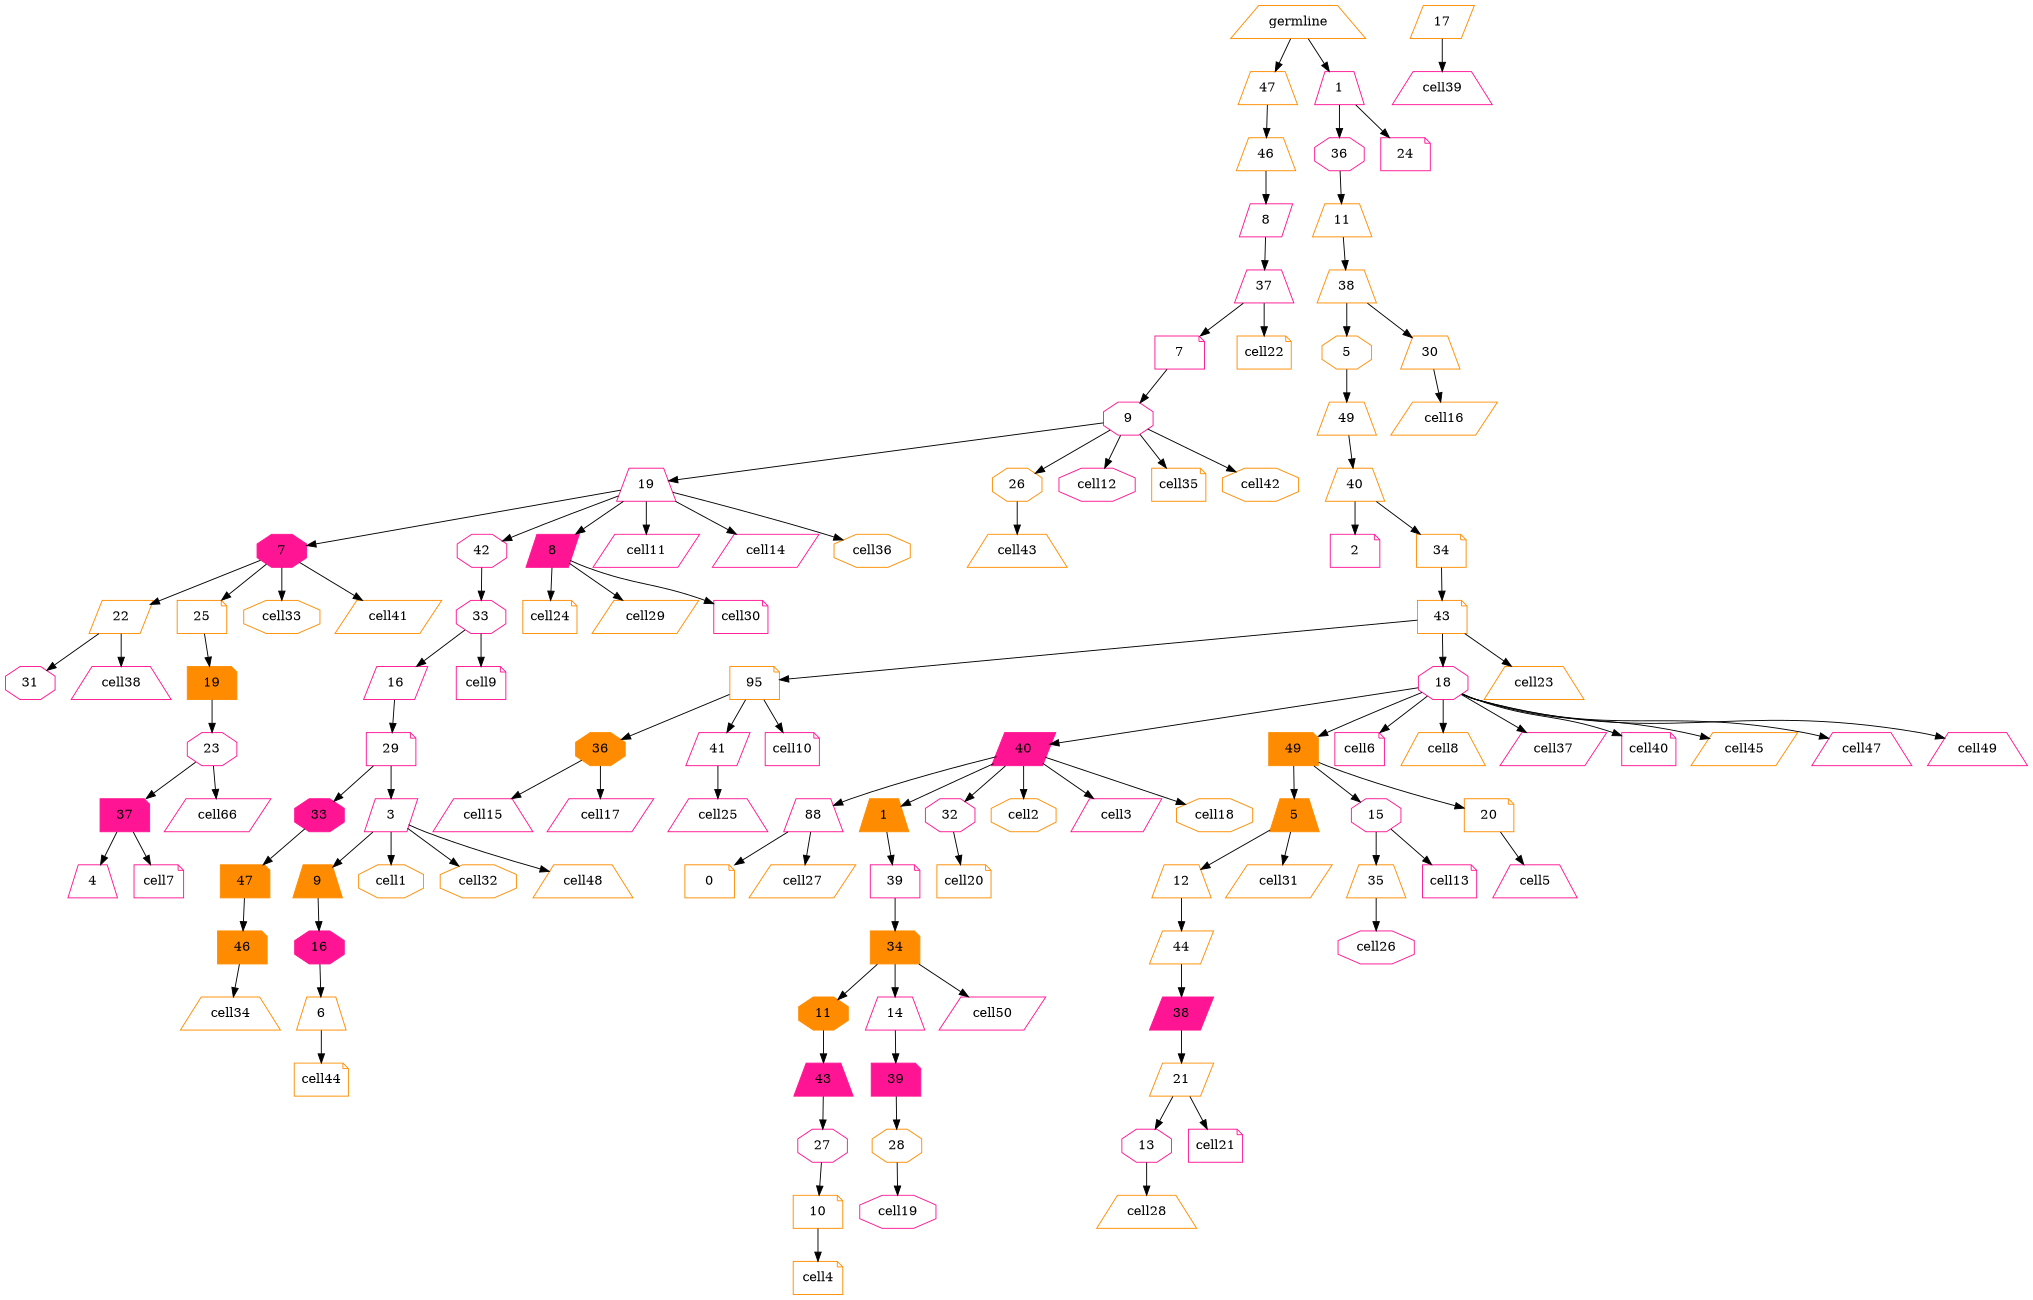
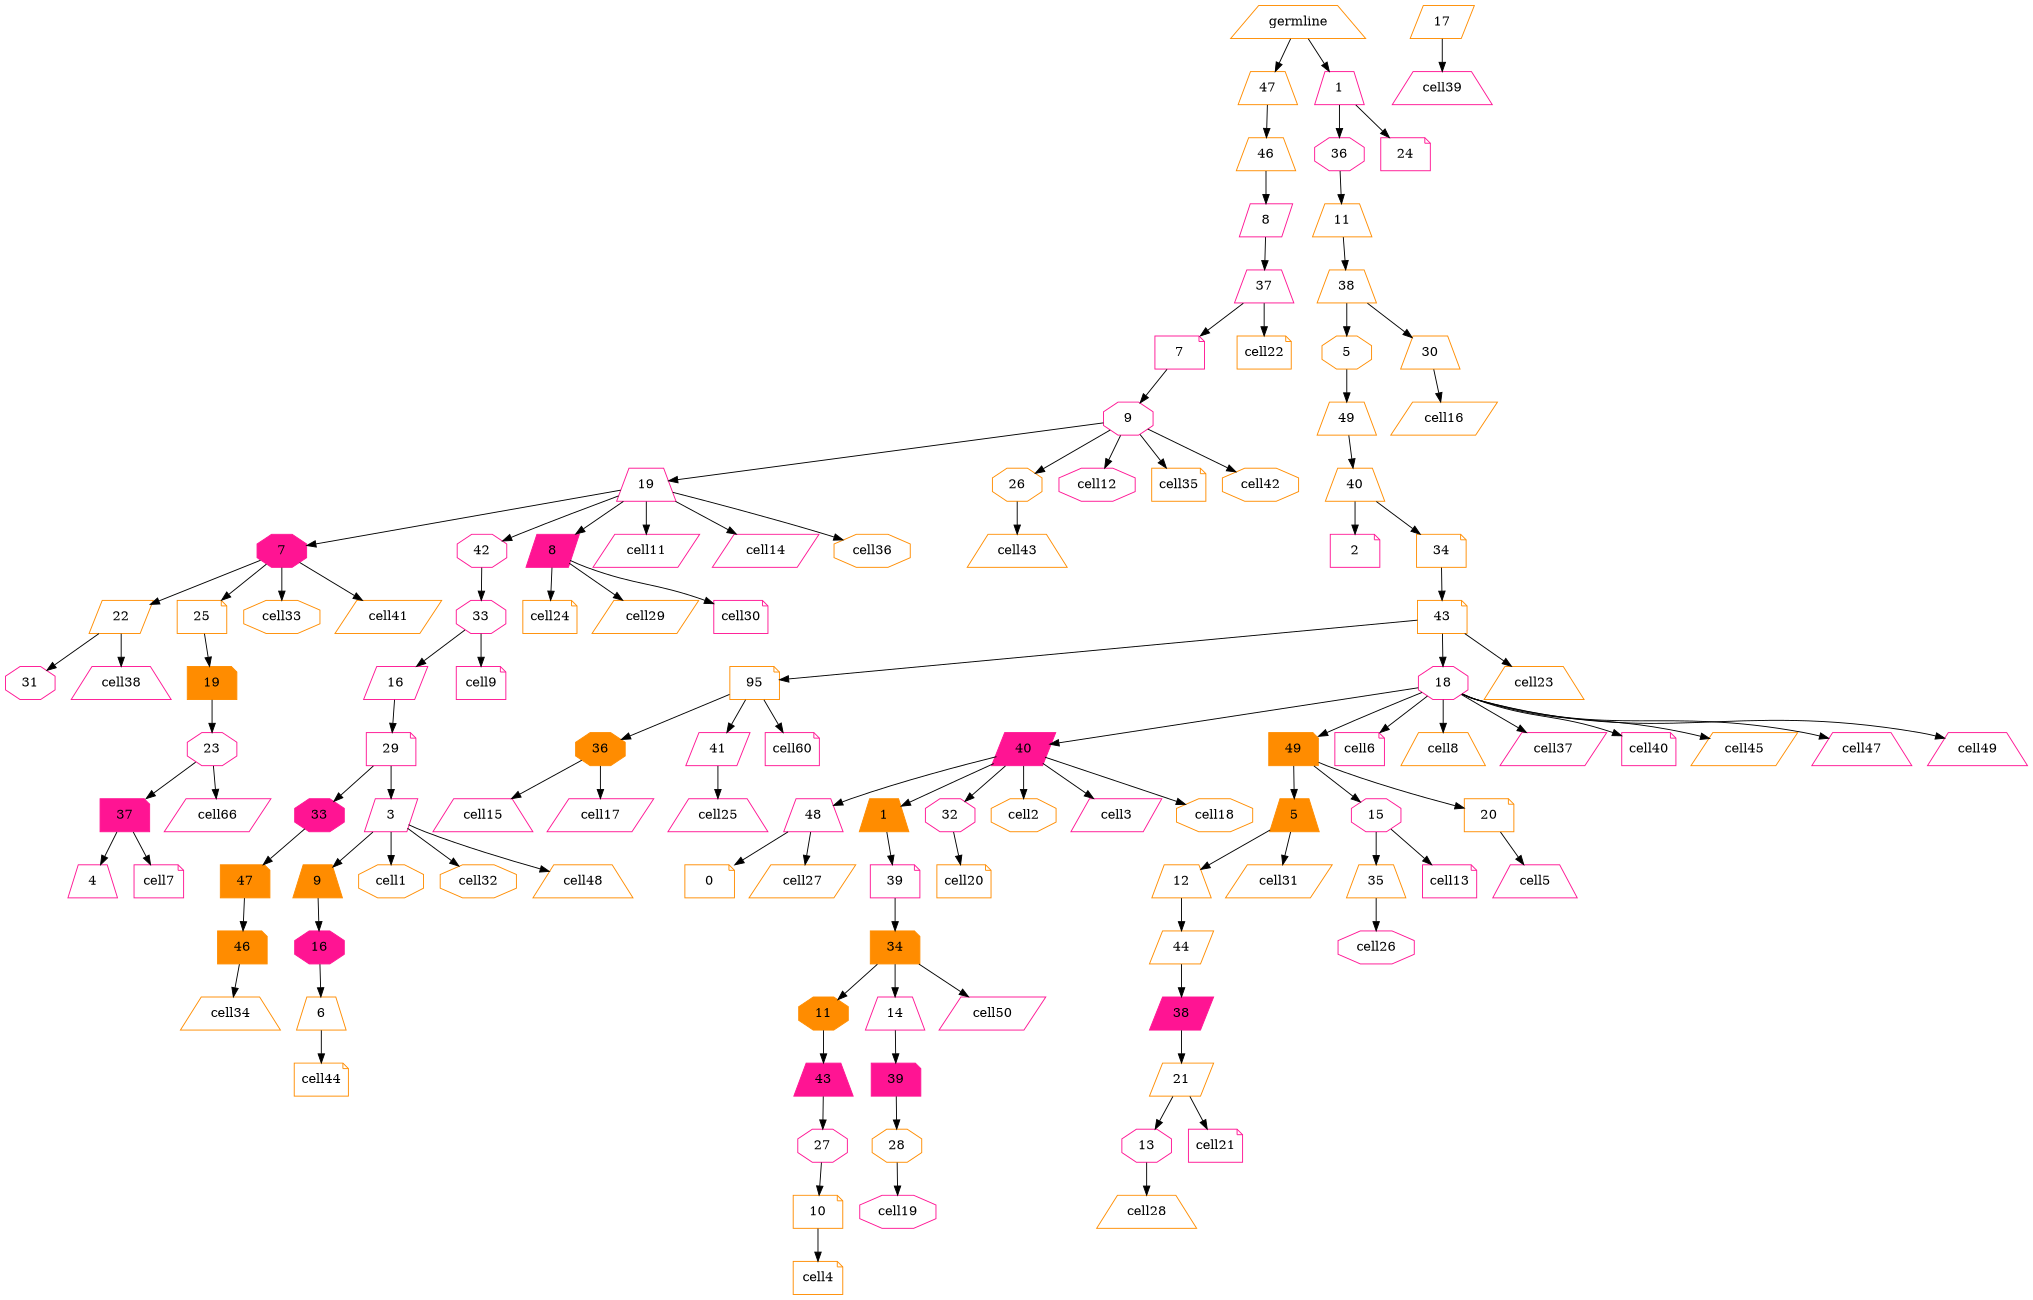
(792, 749) -> (792, 749)
(813, 815) -> (813, 815)
